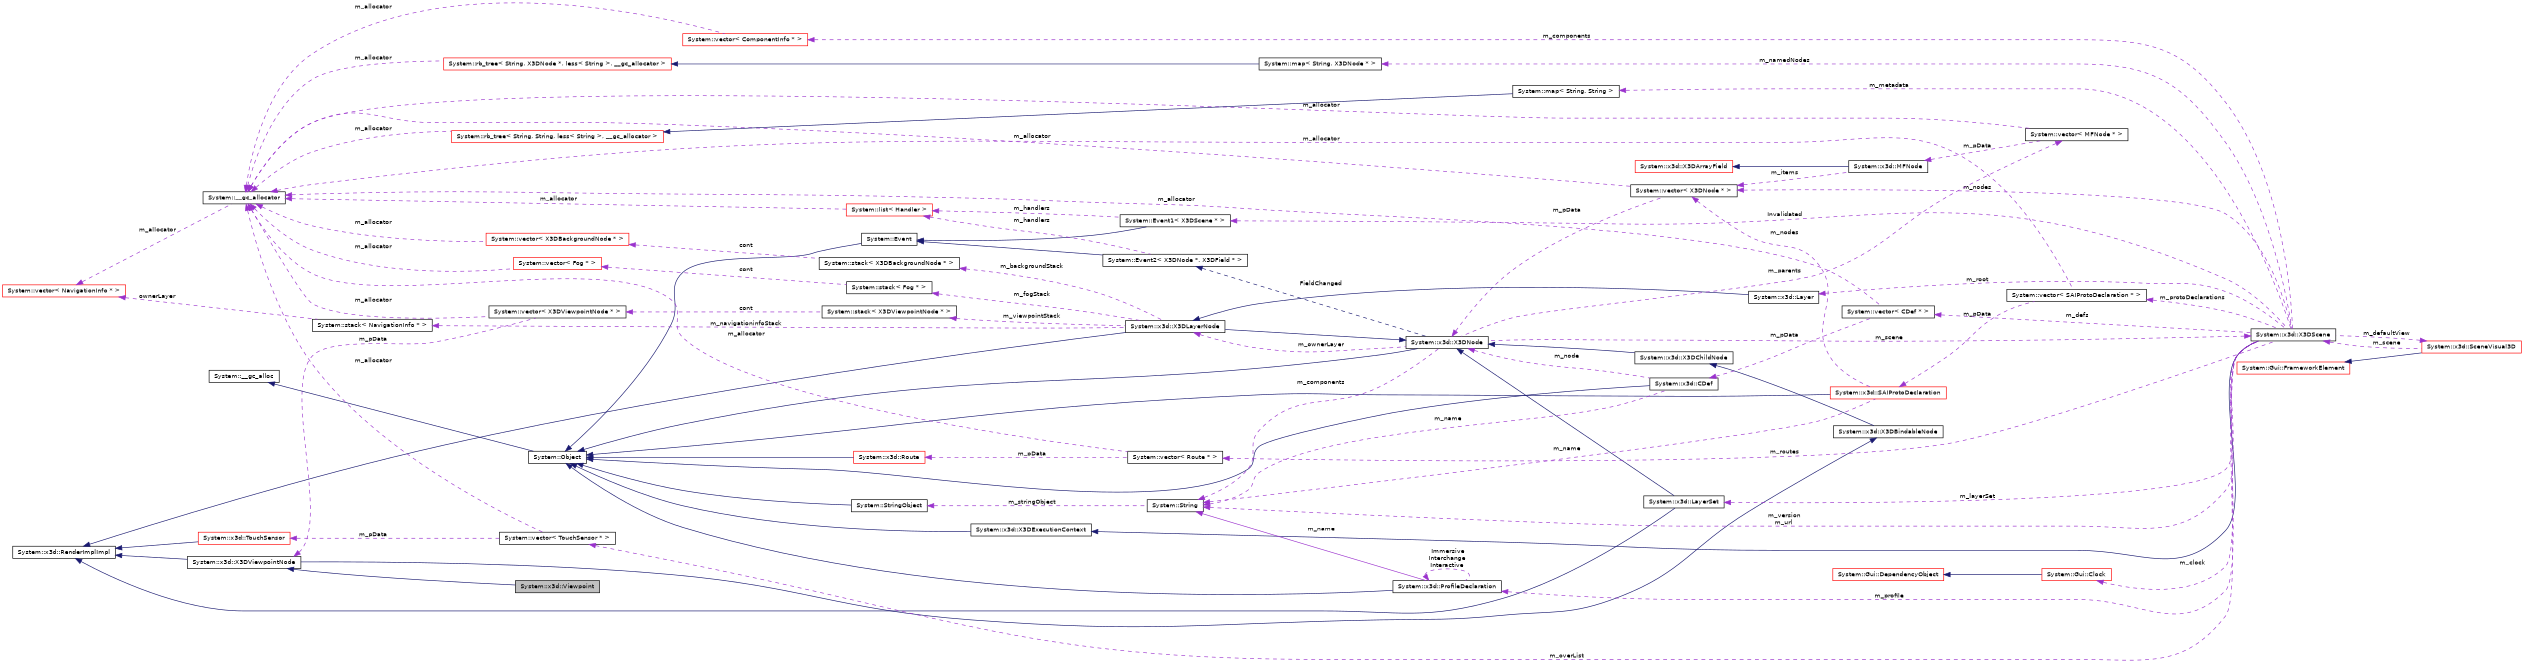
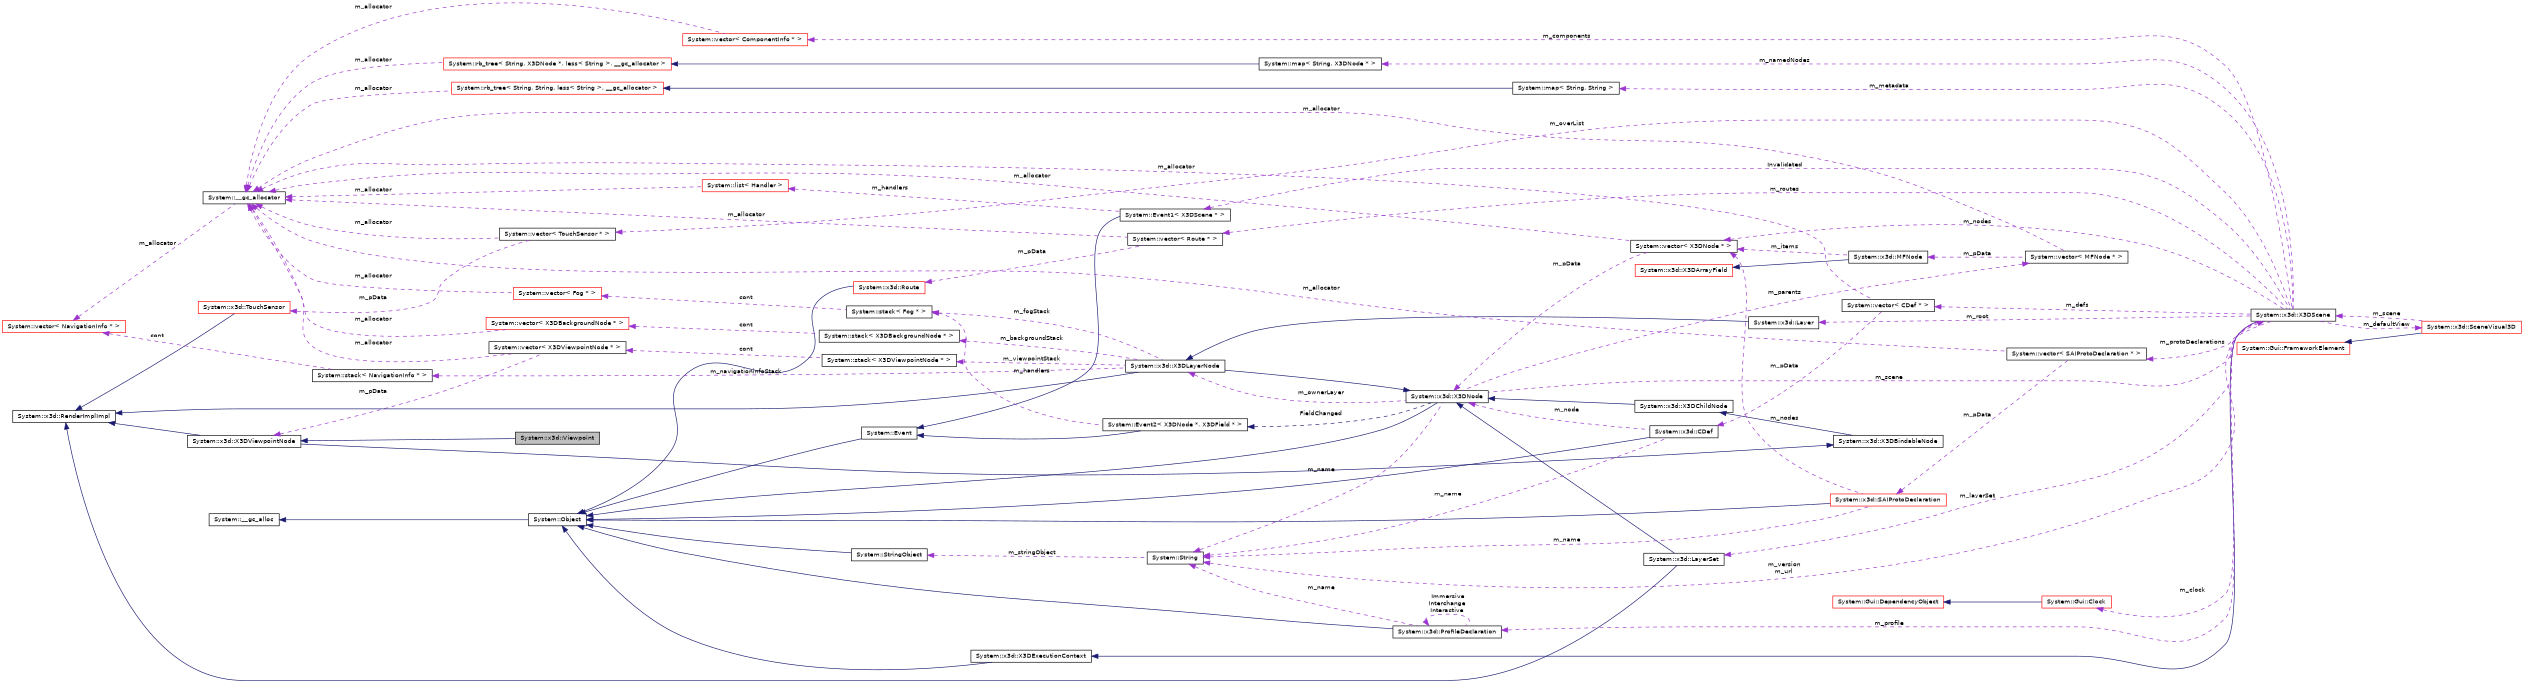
(1041, 233) -> (1002, 397)
(157, 296) -> (157, 336)
(1320, 382) -> (1320, 470)
(1314, 547) -> (1305, 602)
